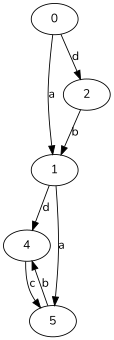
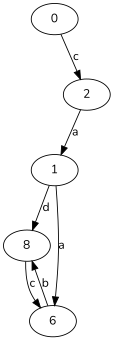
(76, 57) -> (76, 57)
(48, 90) -> none
(76, 132) -> (76, 132)
(27, 246) -> (27, 246)
(53, 321) -> (53, 321)
